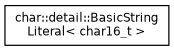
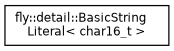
(87, 25) -> (87, 25)
